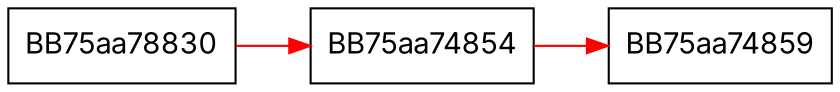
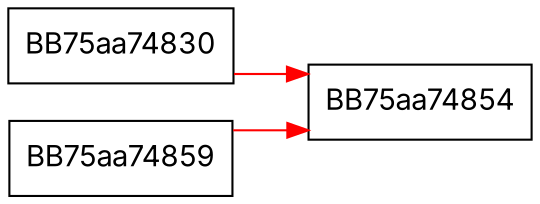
(122, 46) -> (121, 46)
(560, 46) -> (260, 130)
